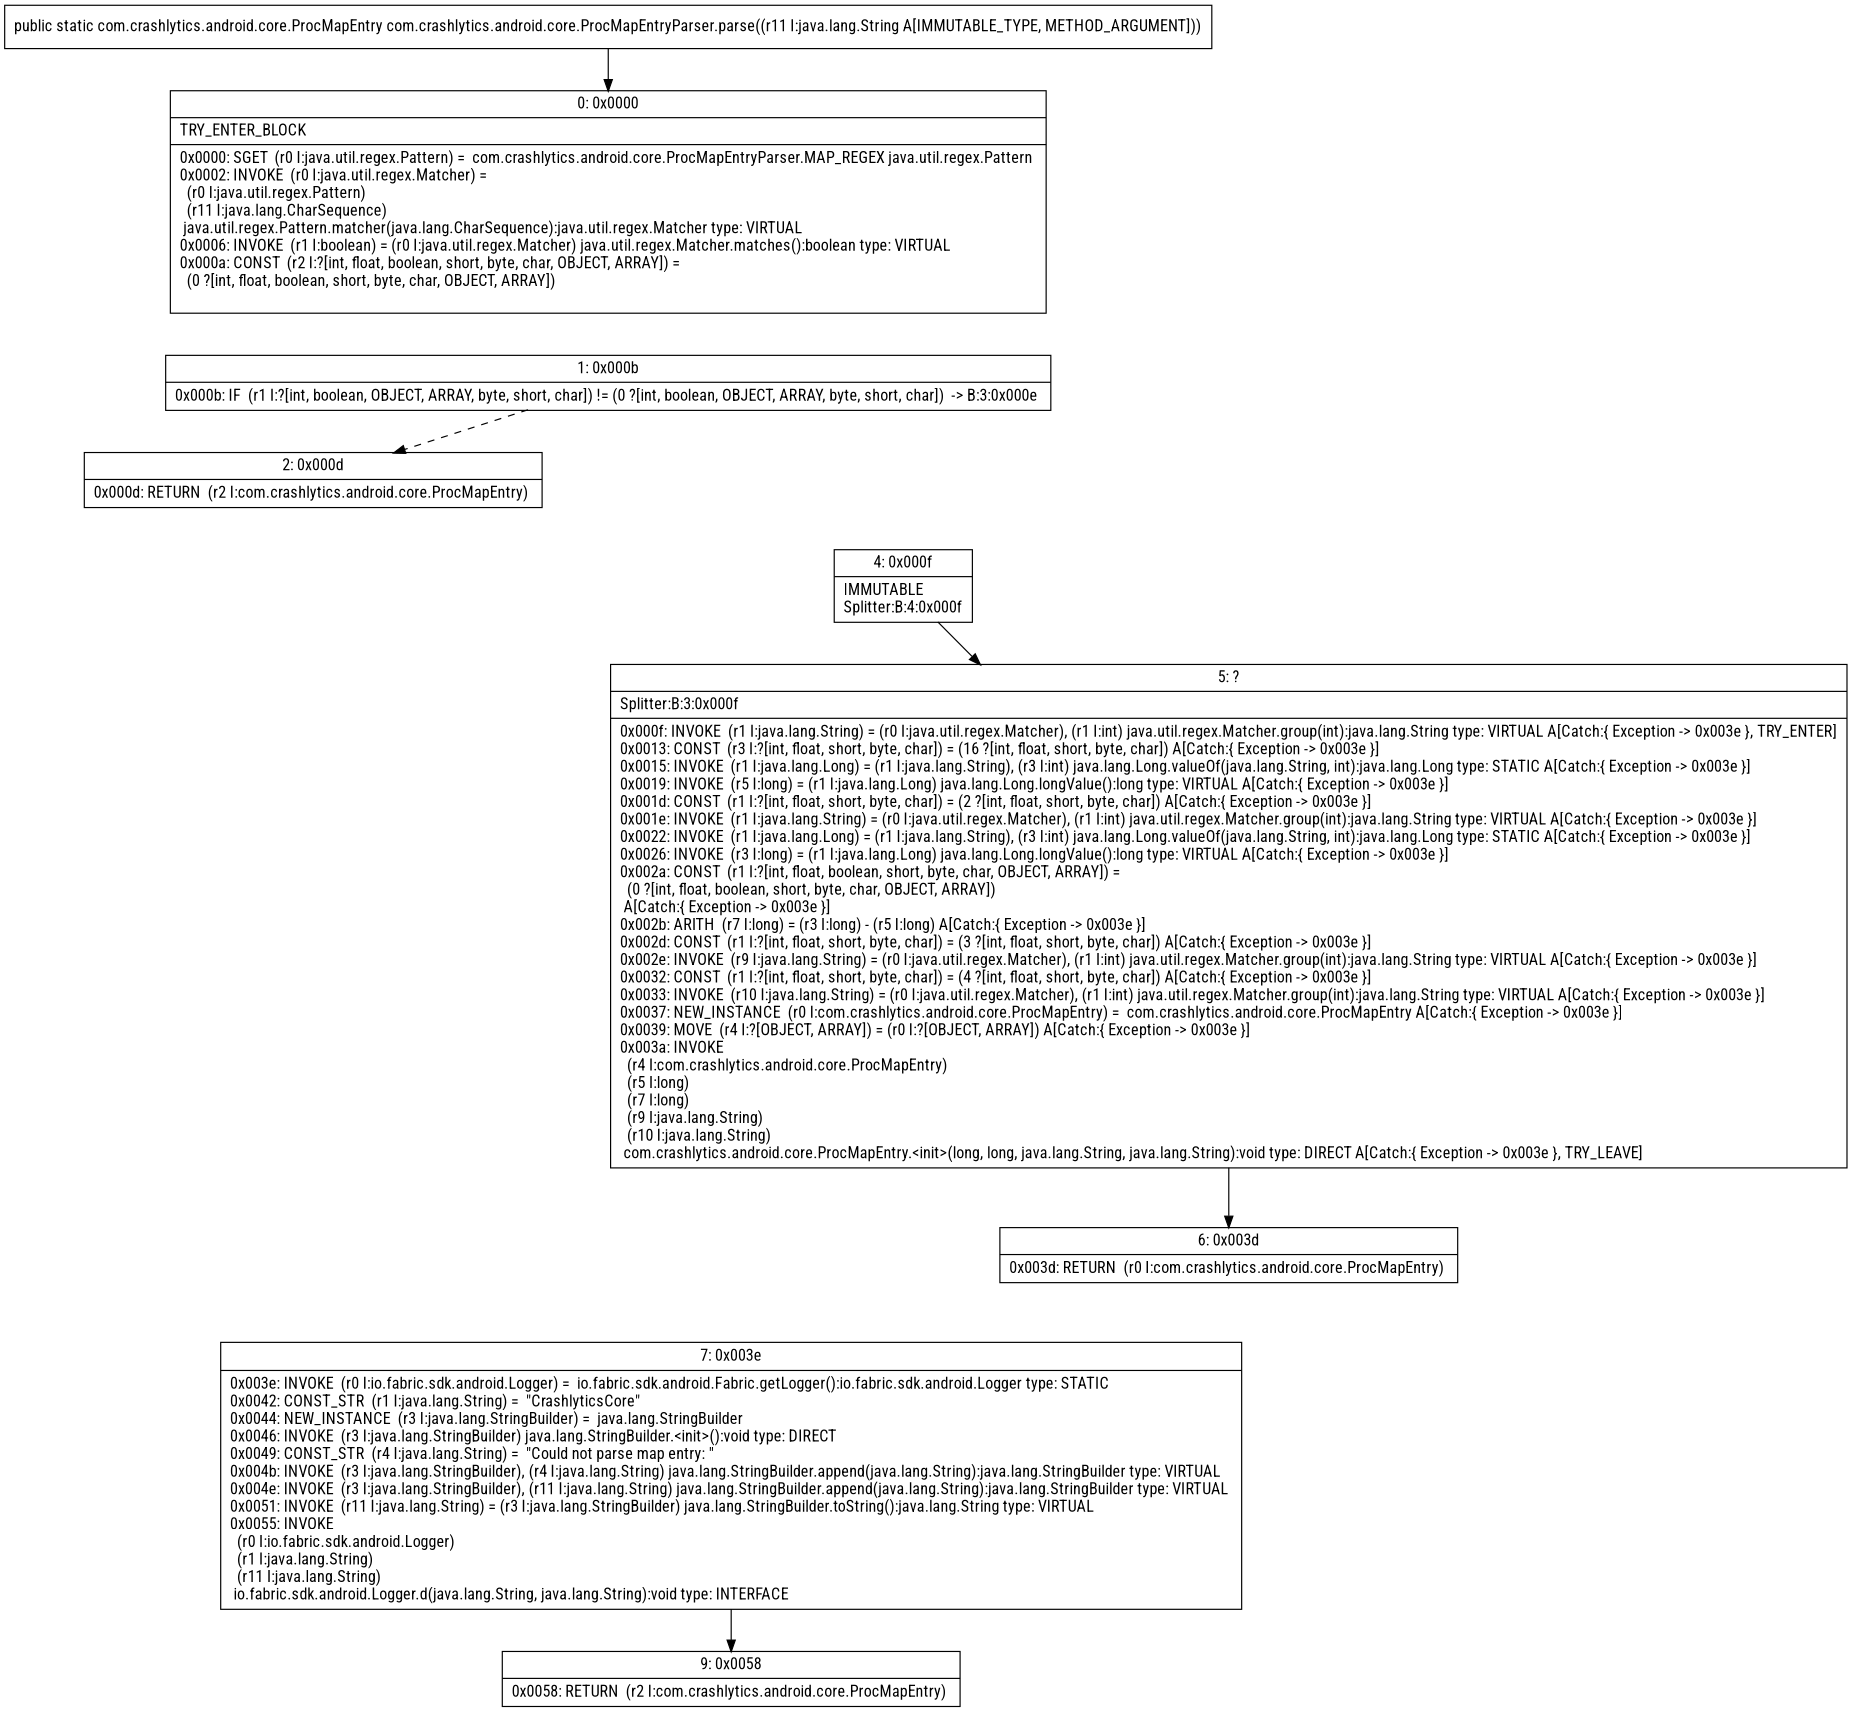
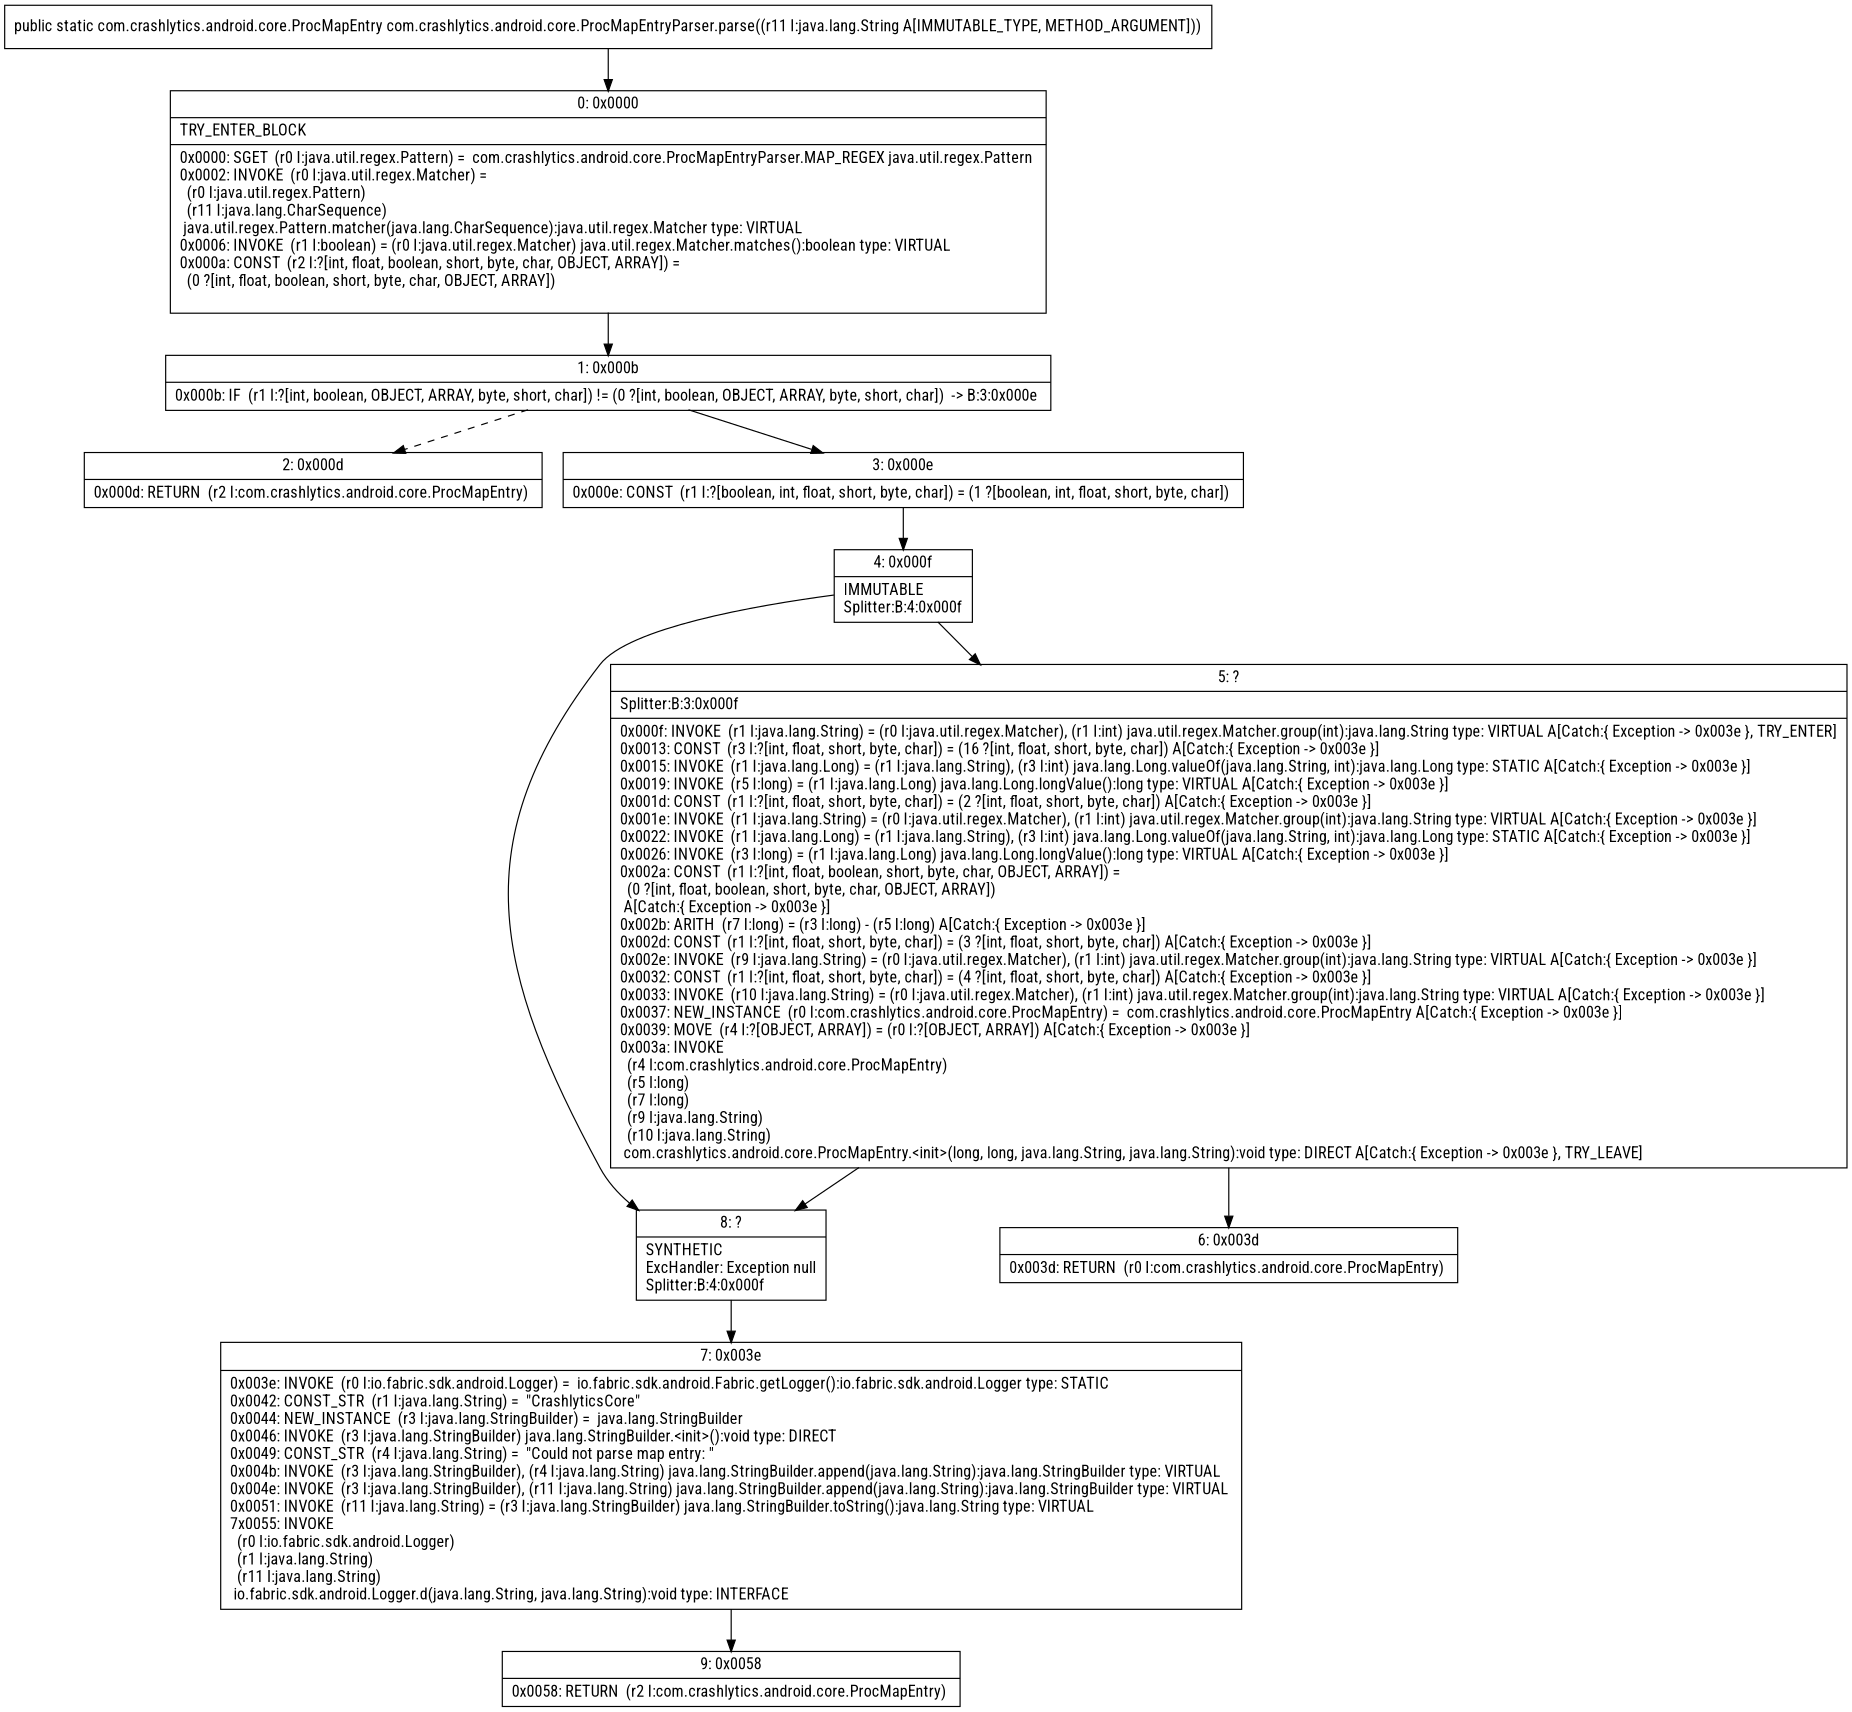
none -> (608, 328)
none -> (903, 480)
none -> (731, 1255)
(286, 1524) -> (286, 1524)
